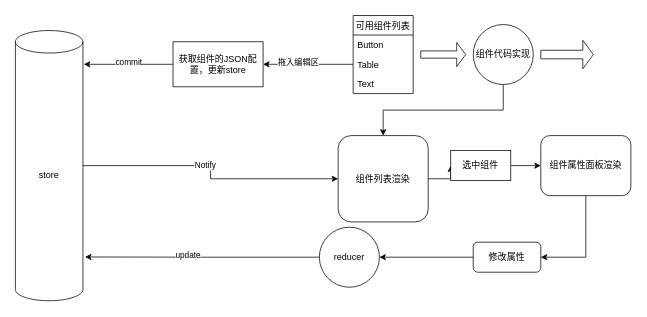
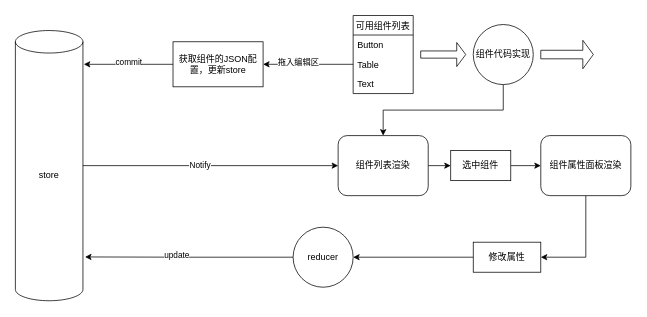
(383, 179) -> (383, 165)
(349, 257) -> (323, 257)
(507, 257) -> (507, 257)
